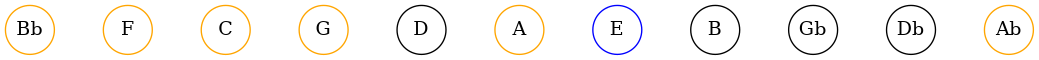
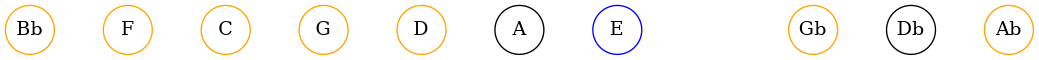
(422, 30) -> (422, 30)
(519, 30) -> (519, 30)
(715, 30) -> none
(813, 30) -> (813, 30)
